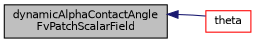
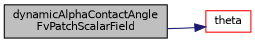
(192, 15) -> (181, 28)
